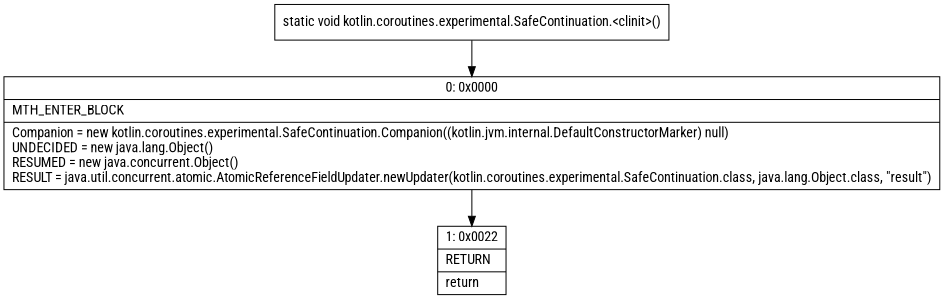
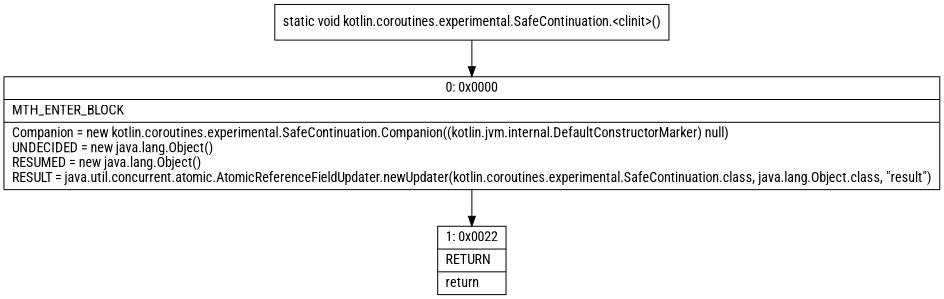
(125, 163) -> (107, 163)
